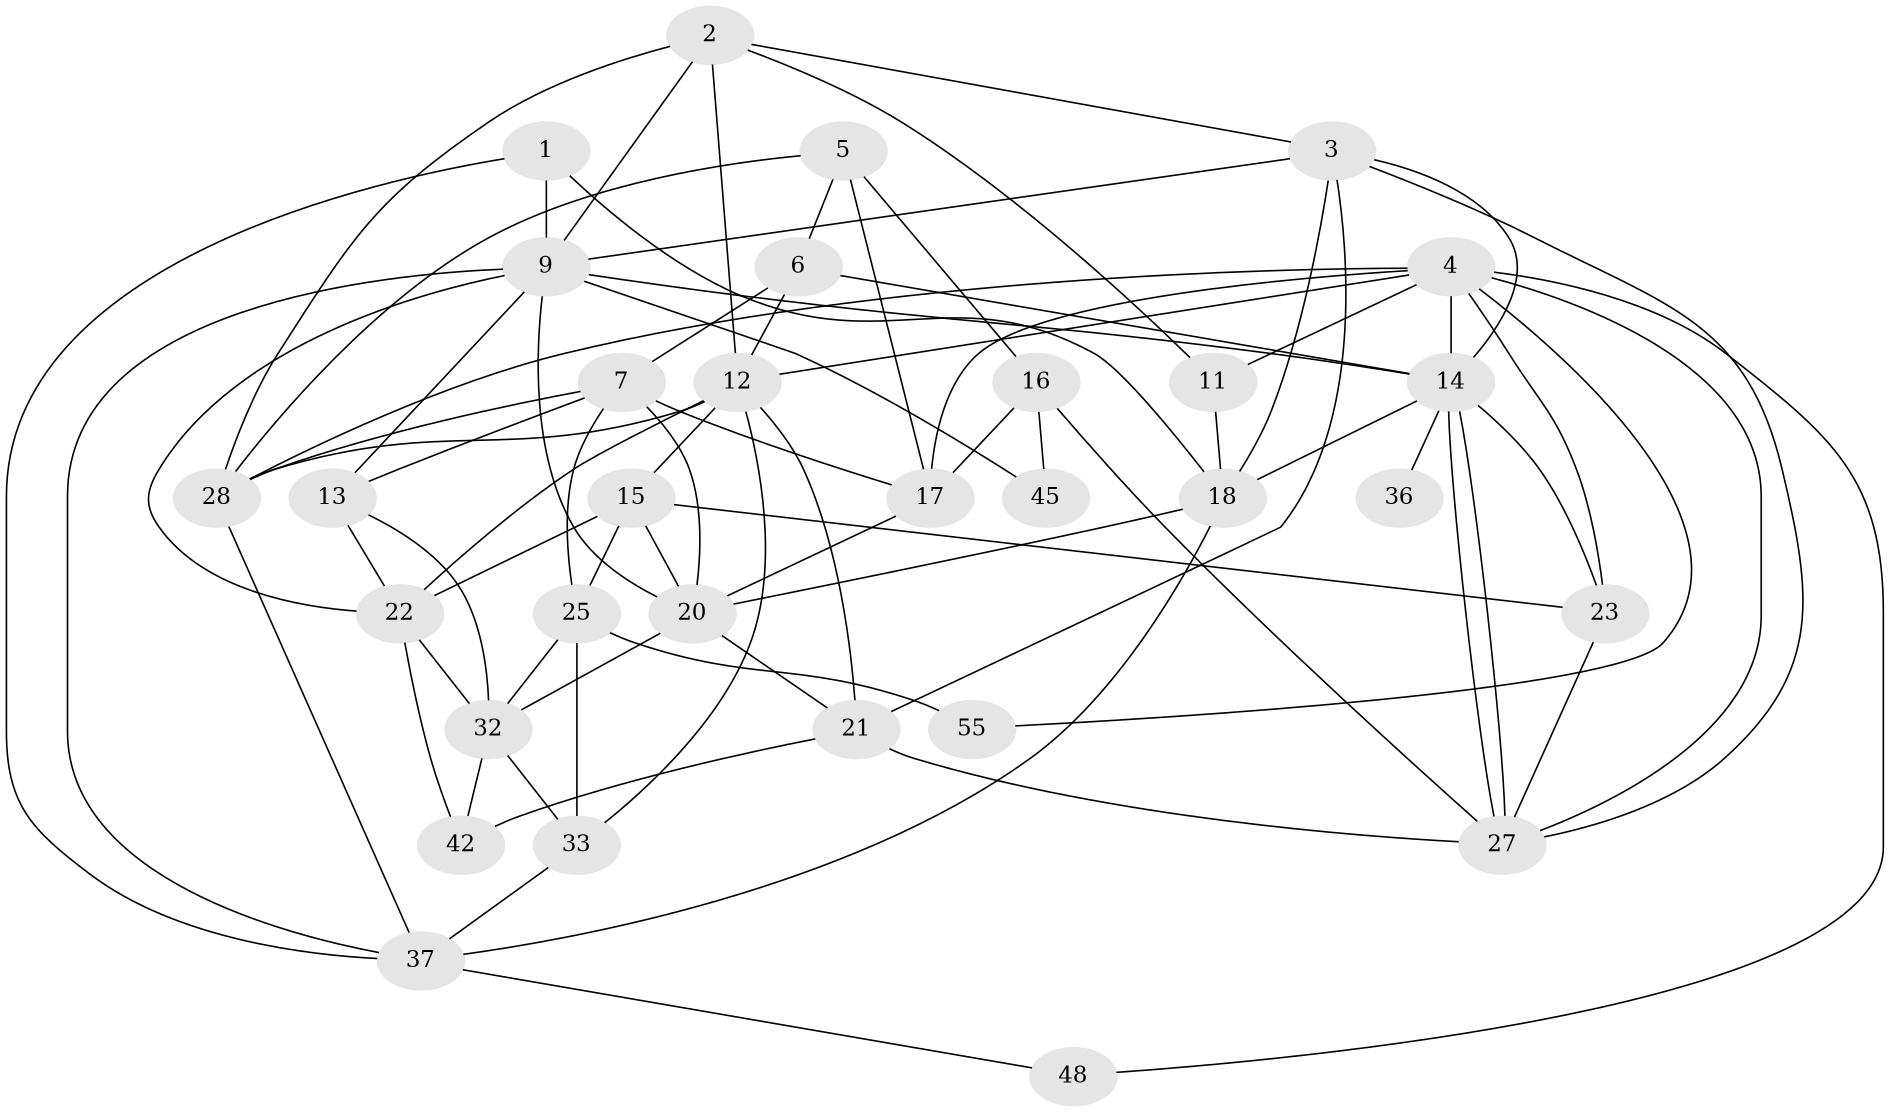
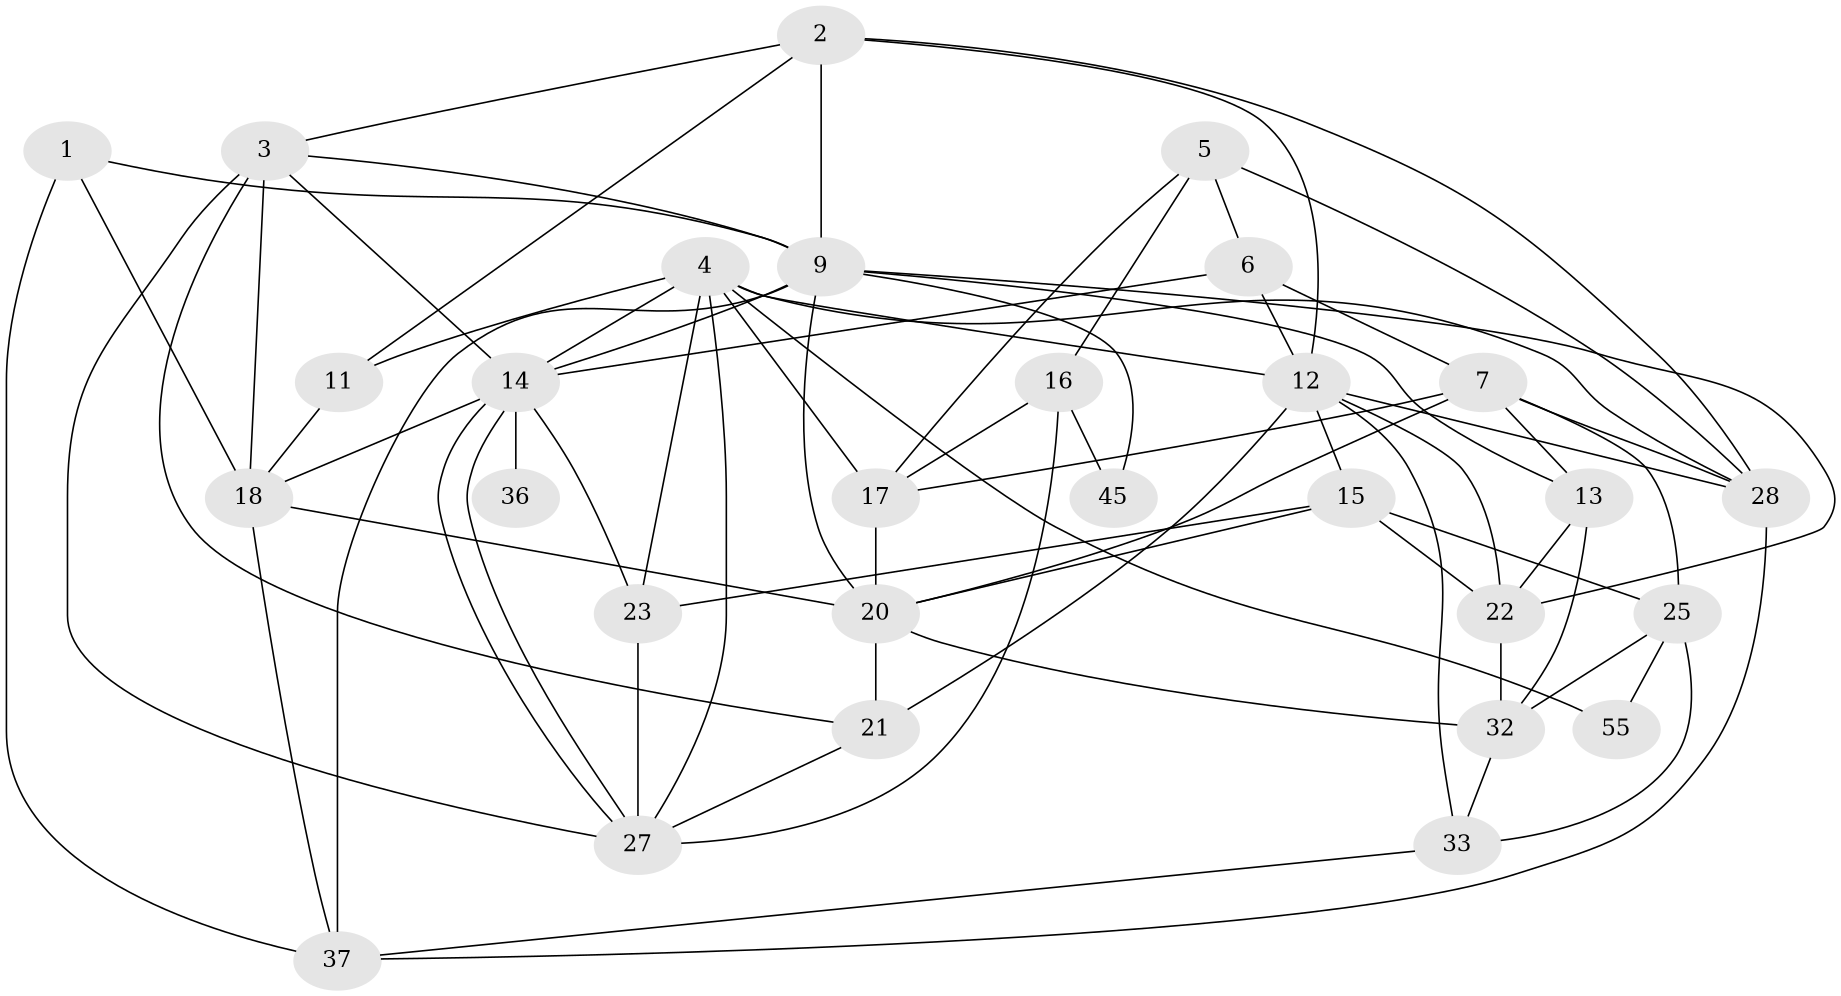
(461, 845) -> none
(1073, 1077) -> none
